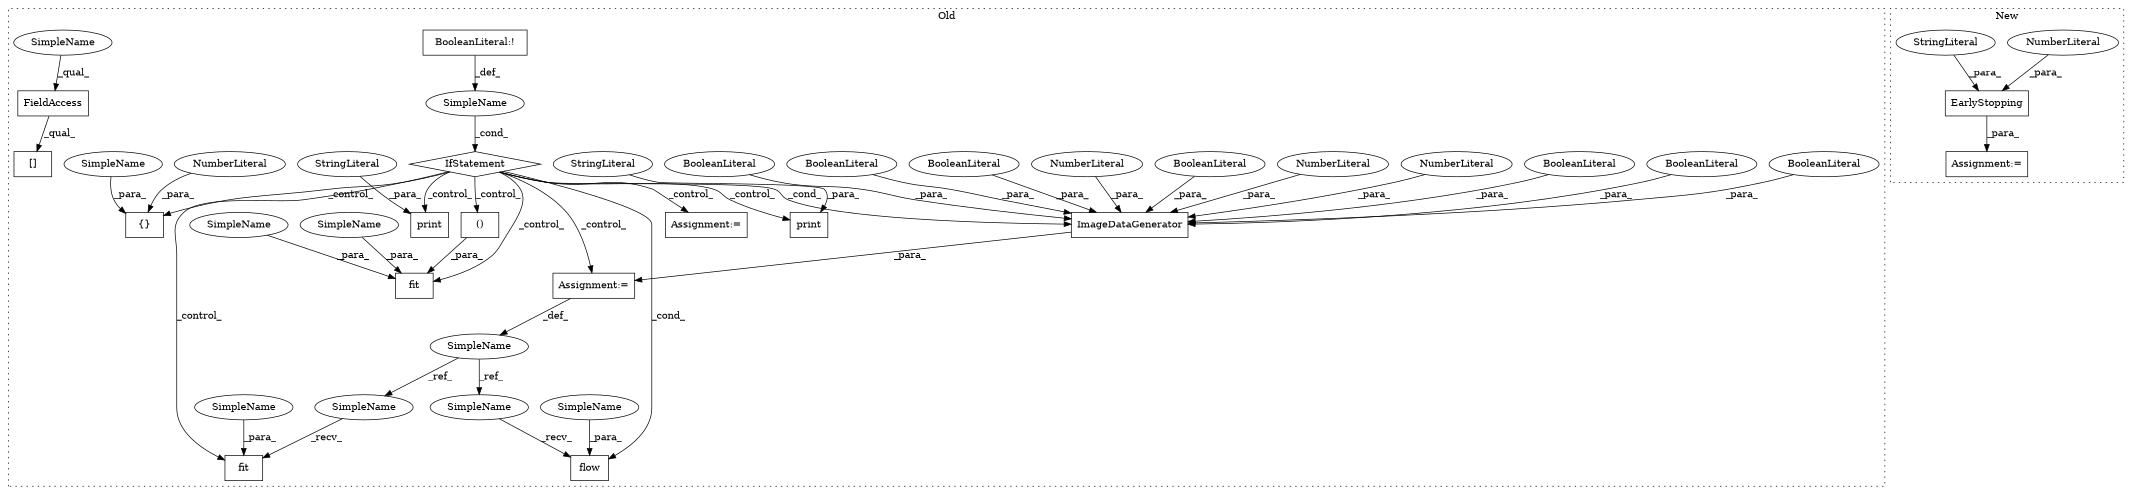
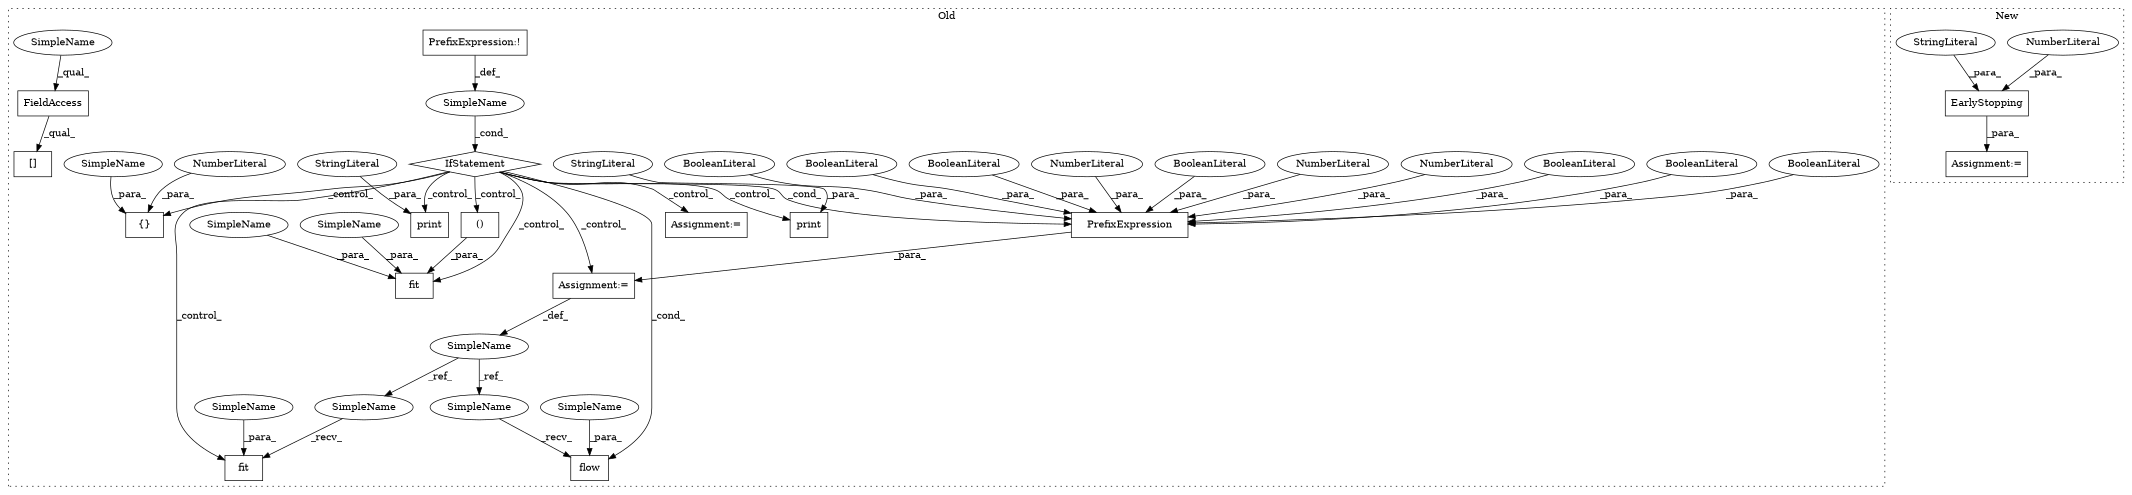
(475, 43) -> (475, 43)
(1130, 225) -> (1130, 225)
